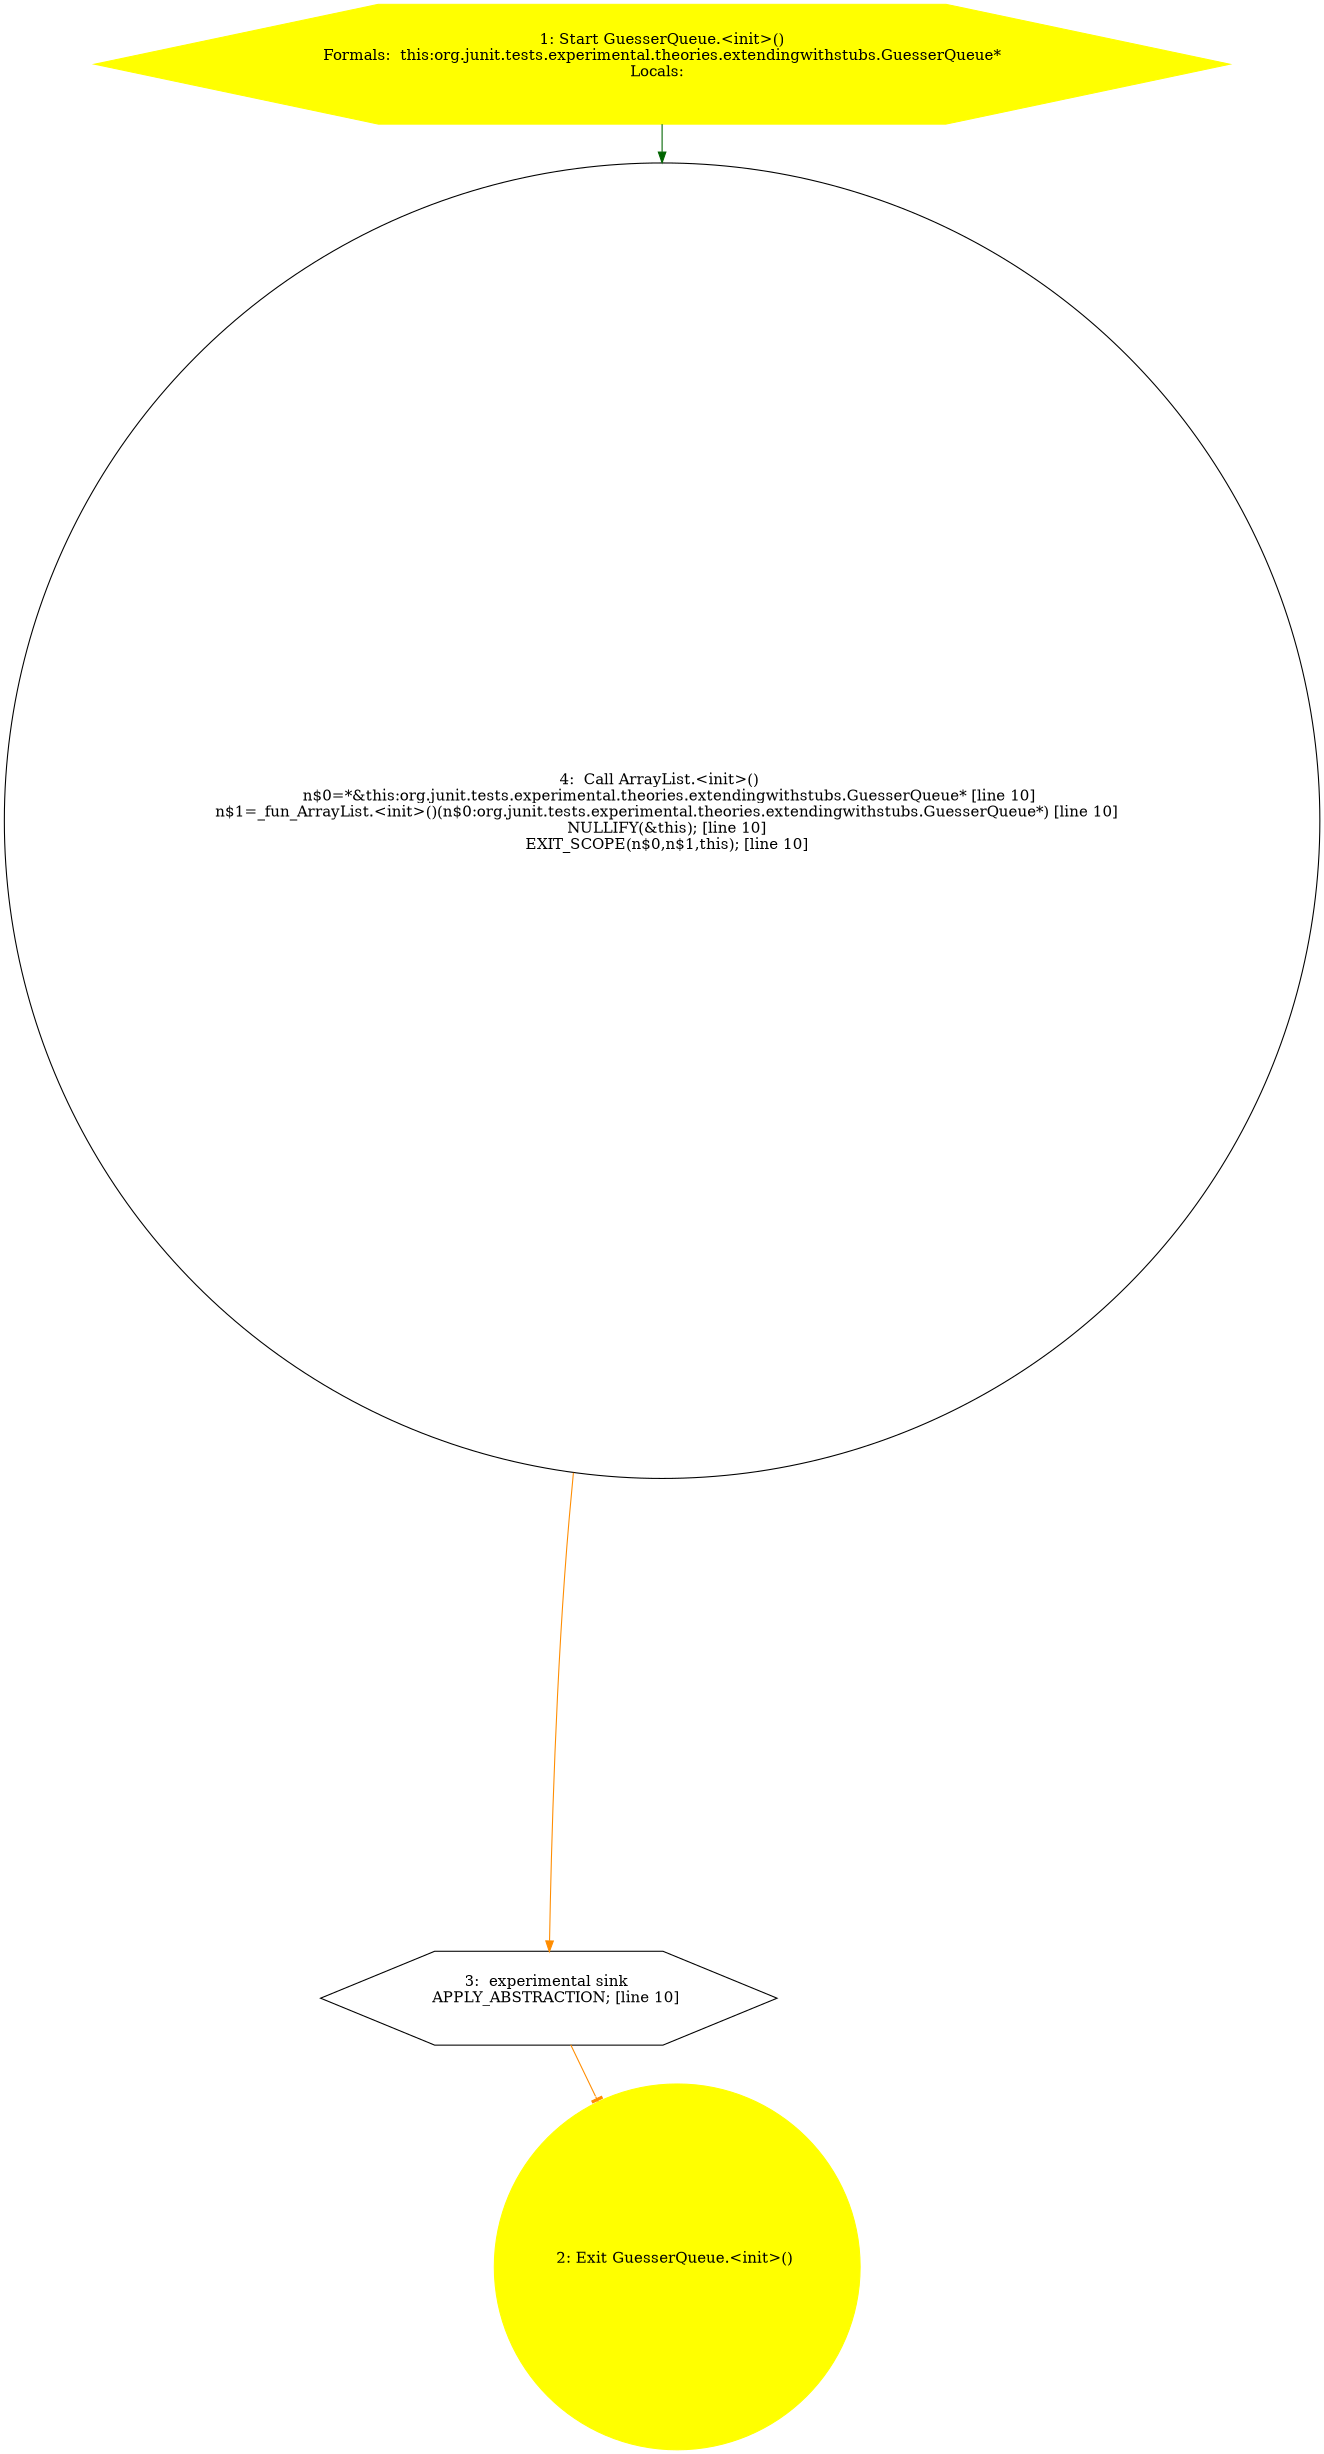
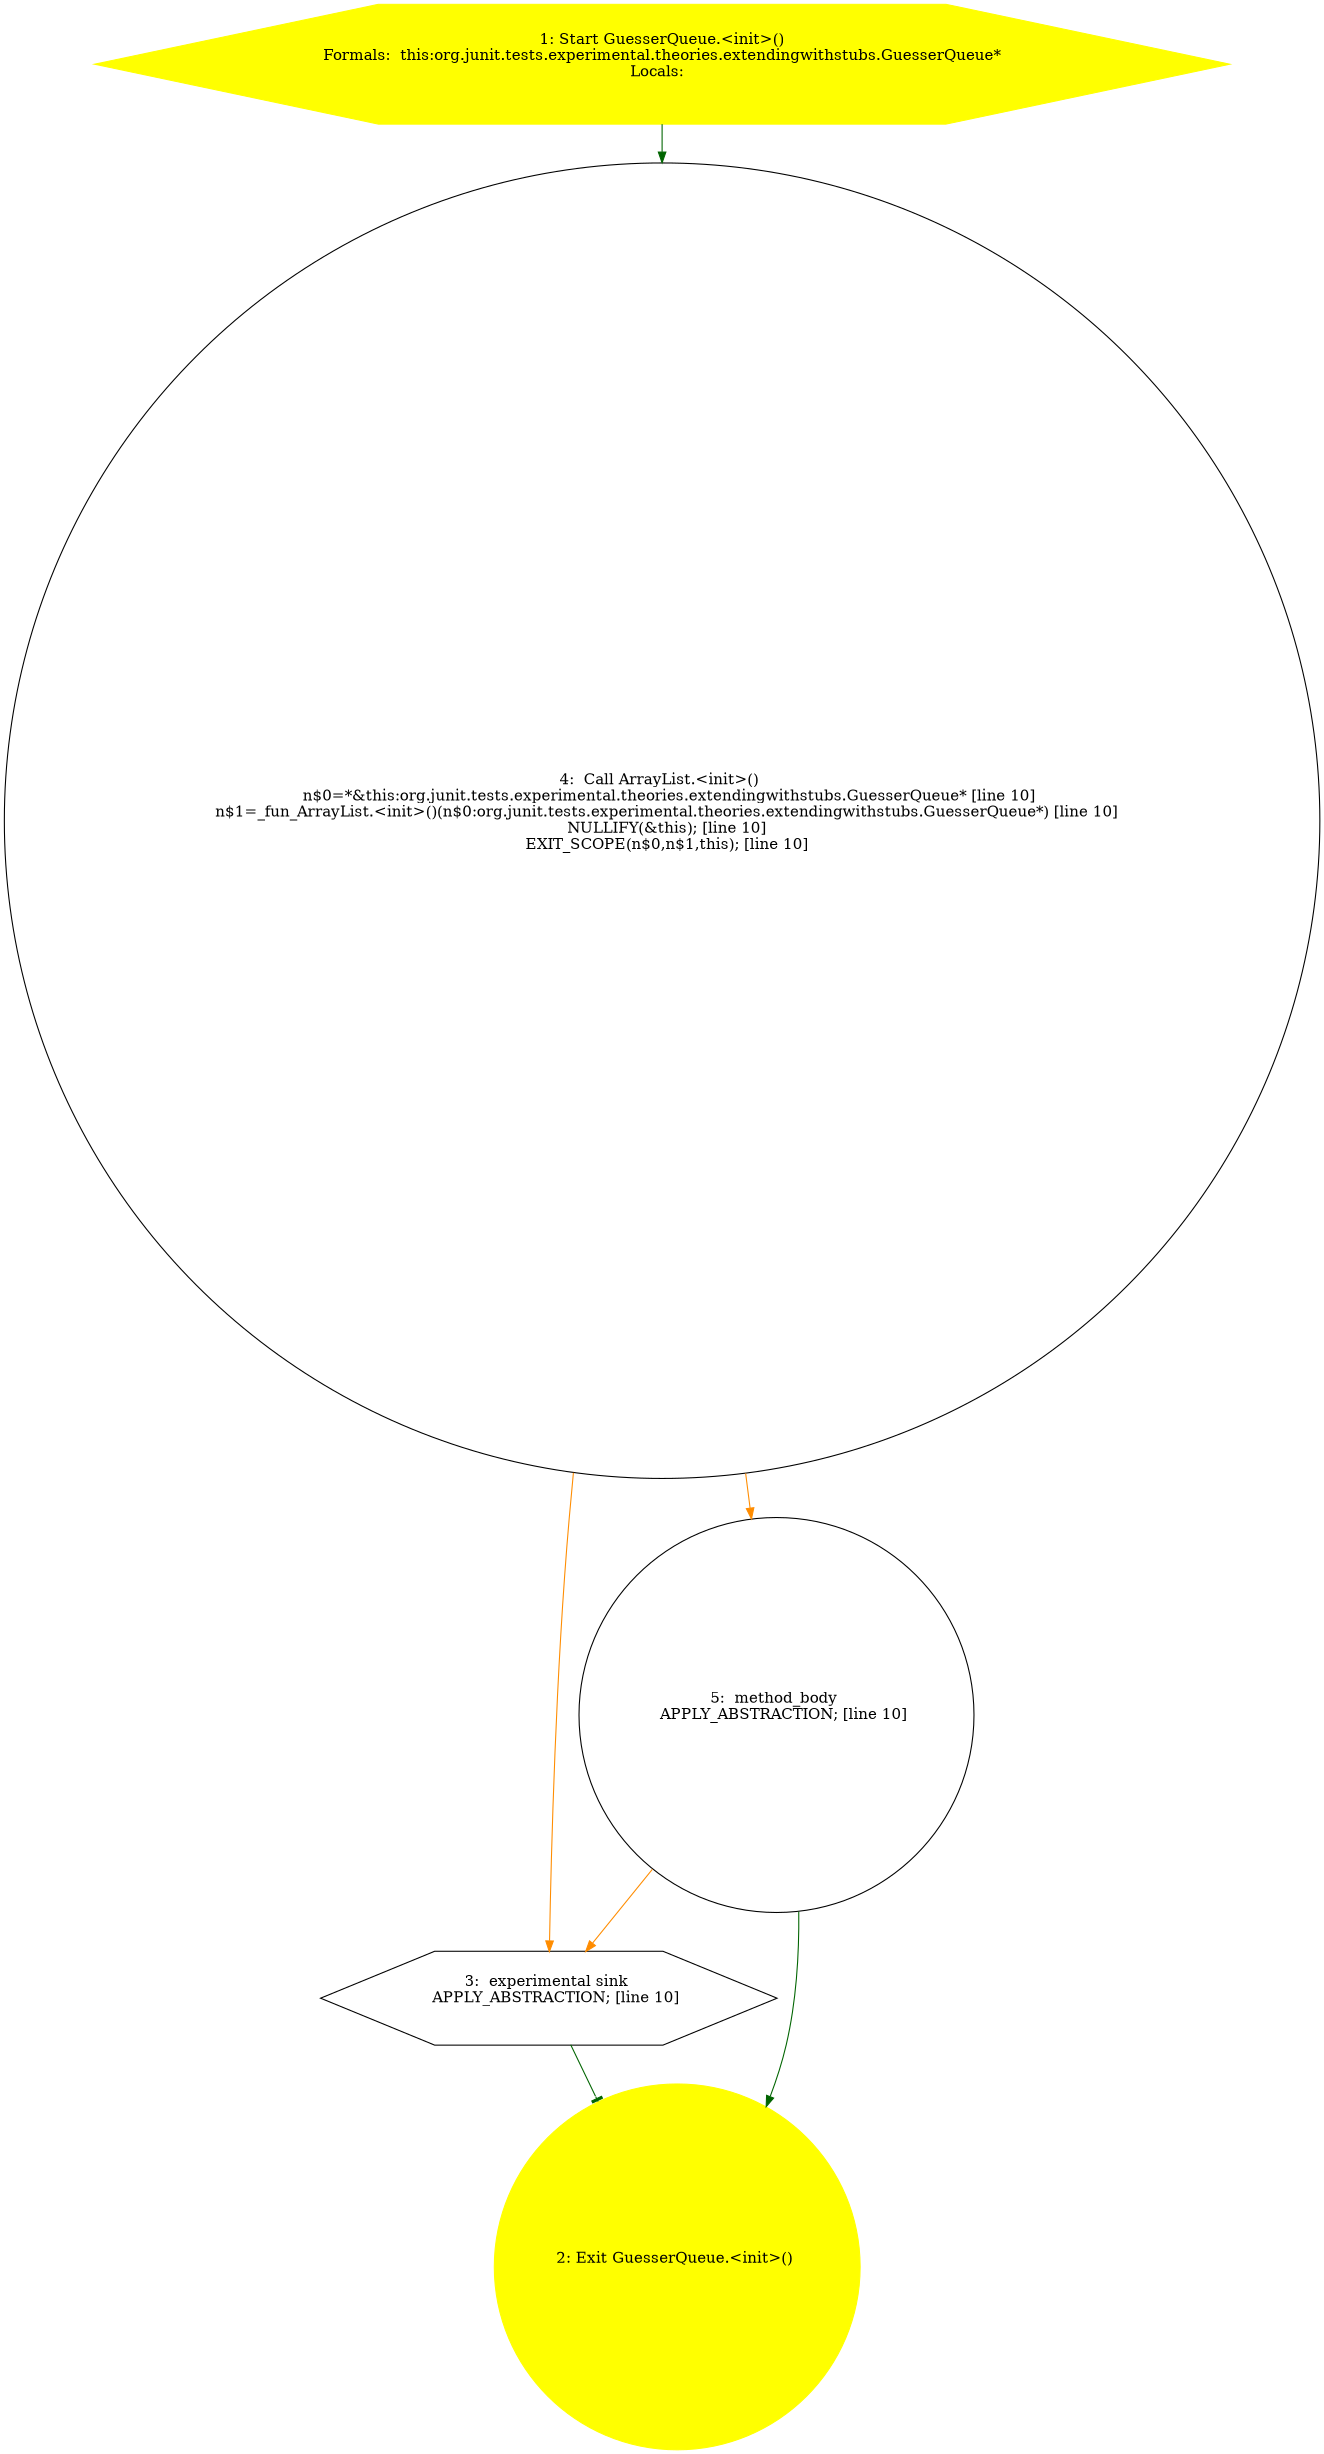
none -> (776, 1715)
(583, 2071) -> (583, 2071)
